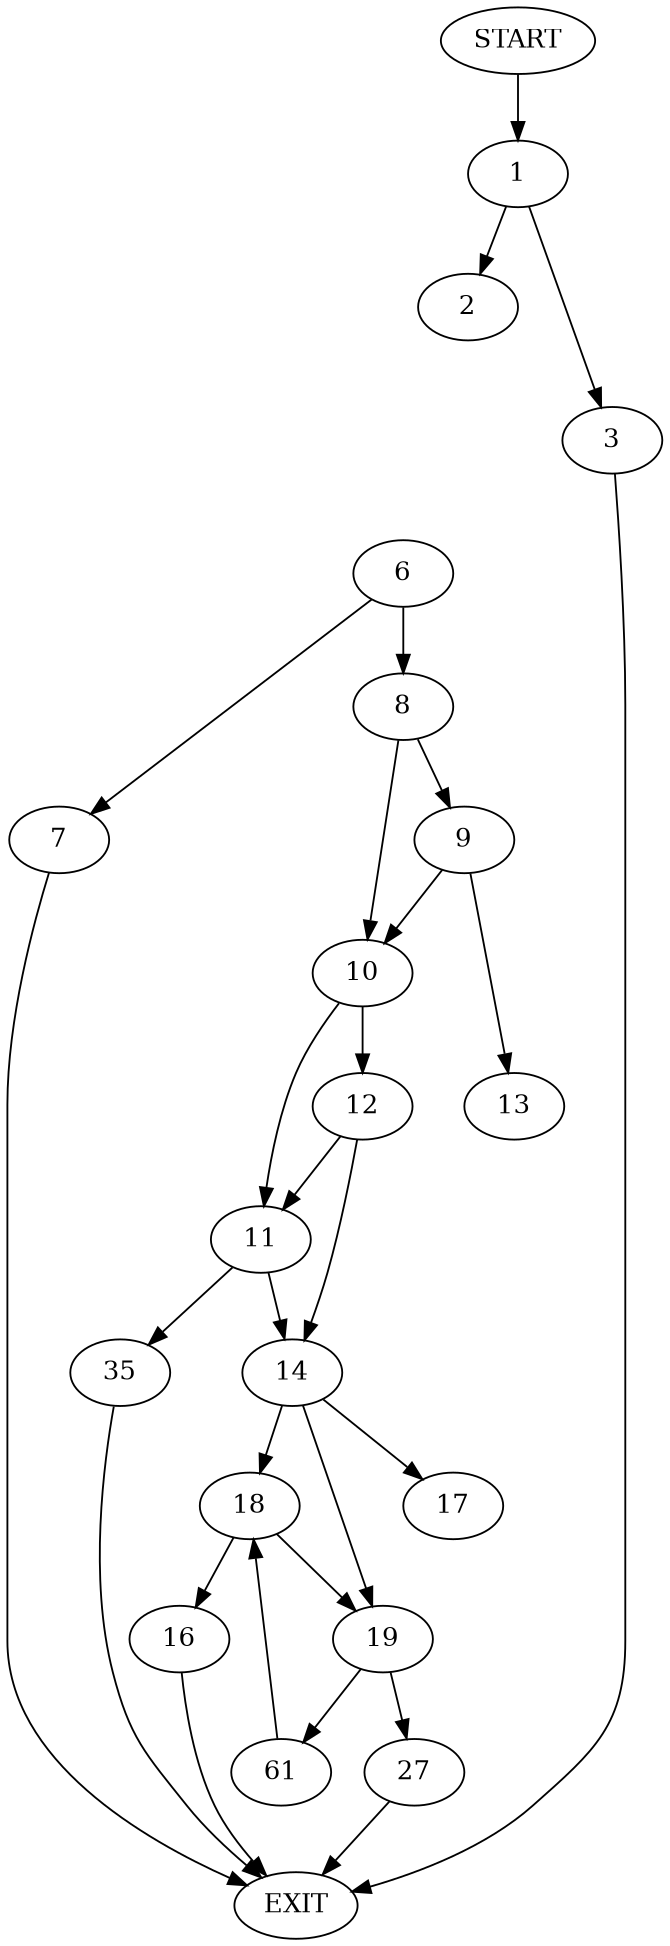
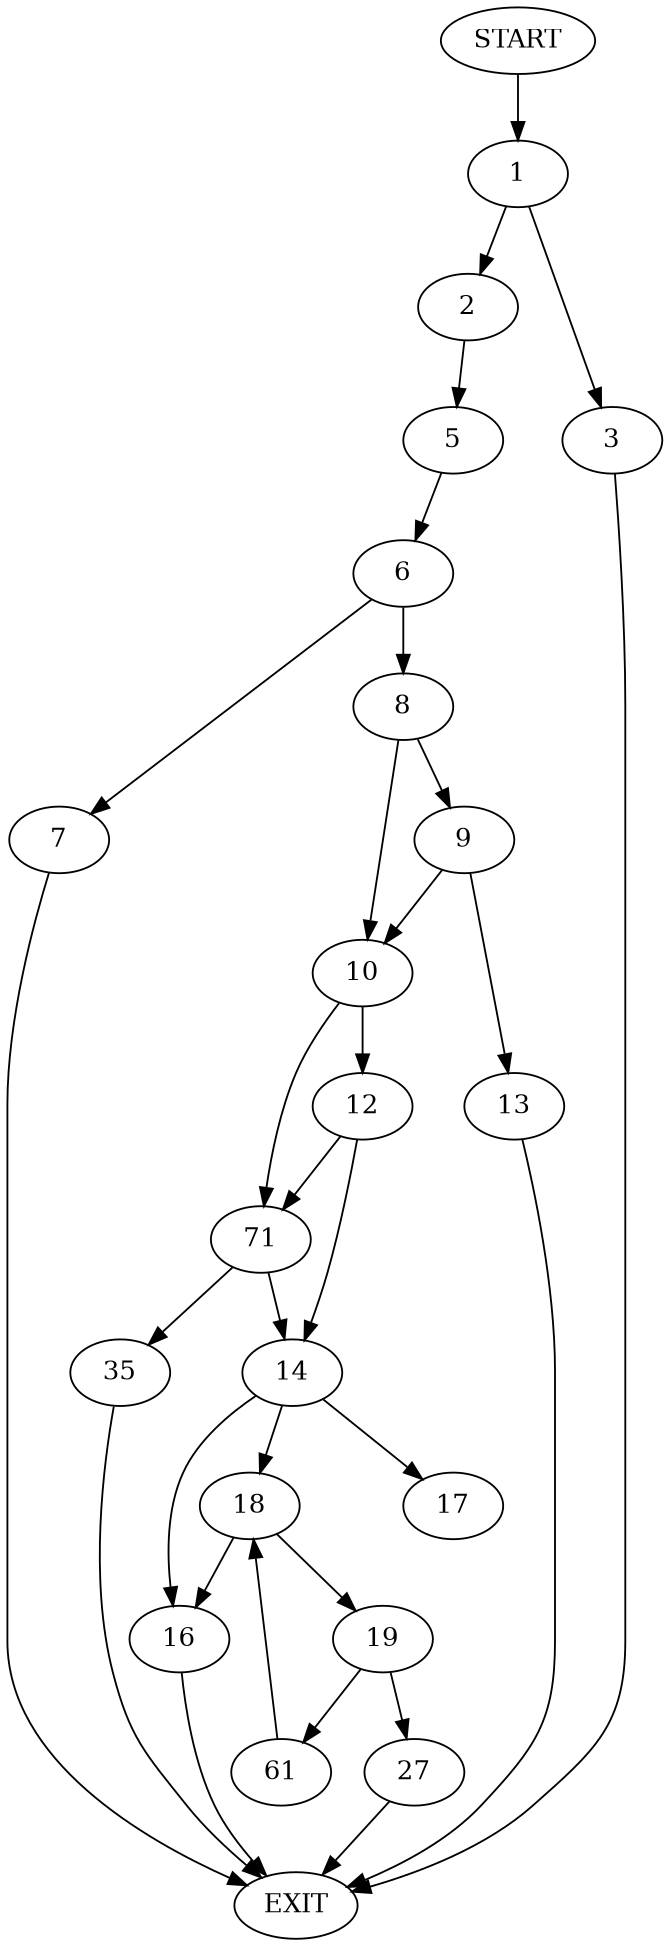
none -> (453, 440)
(261, 1240) -> (261, 1240)
(335, 1497) -> (181, 1477)
none -> (555, 1552)
